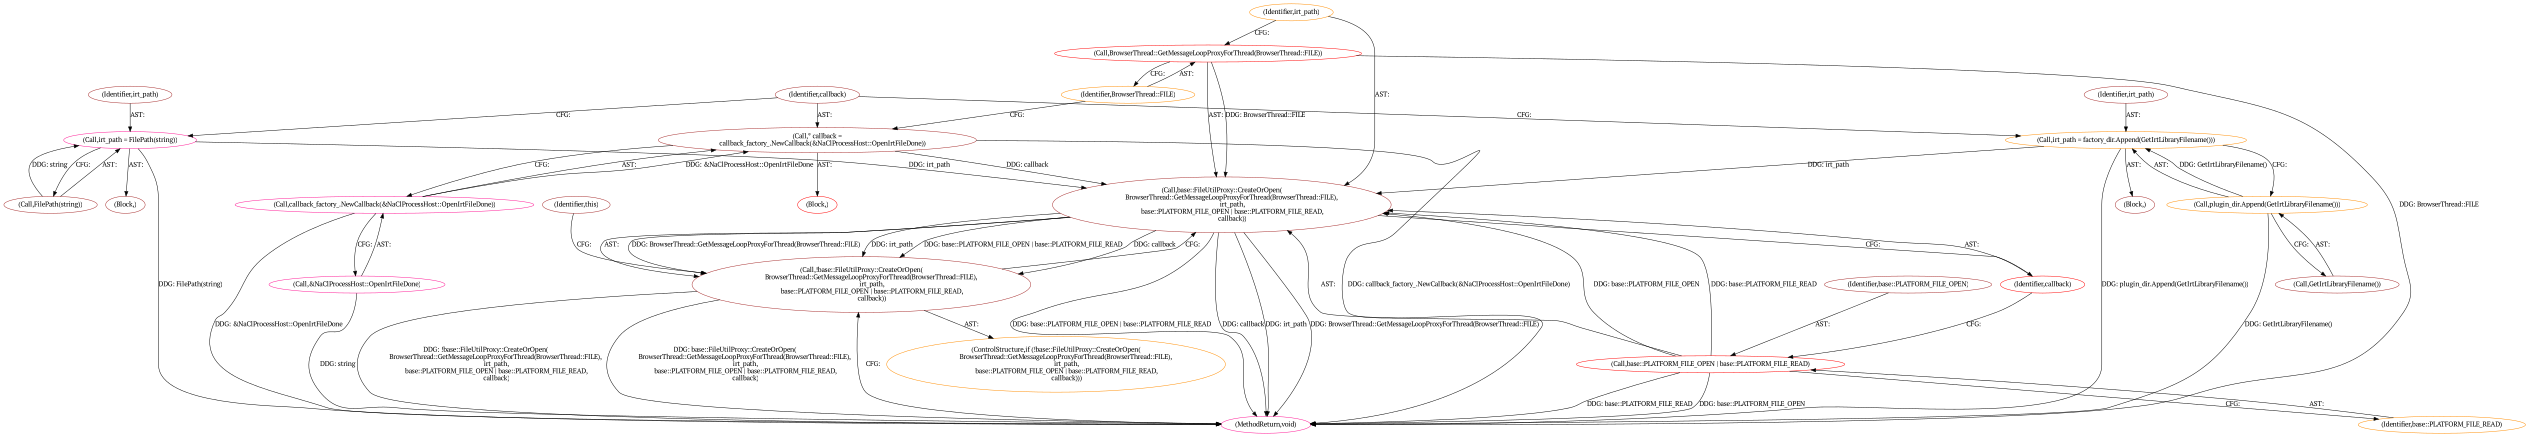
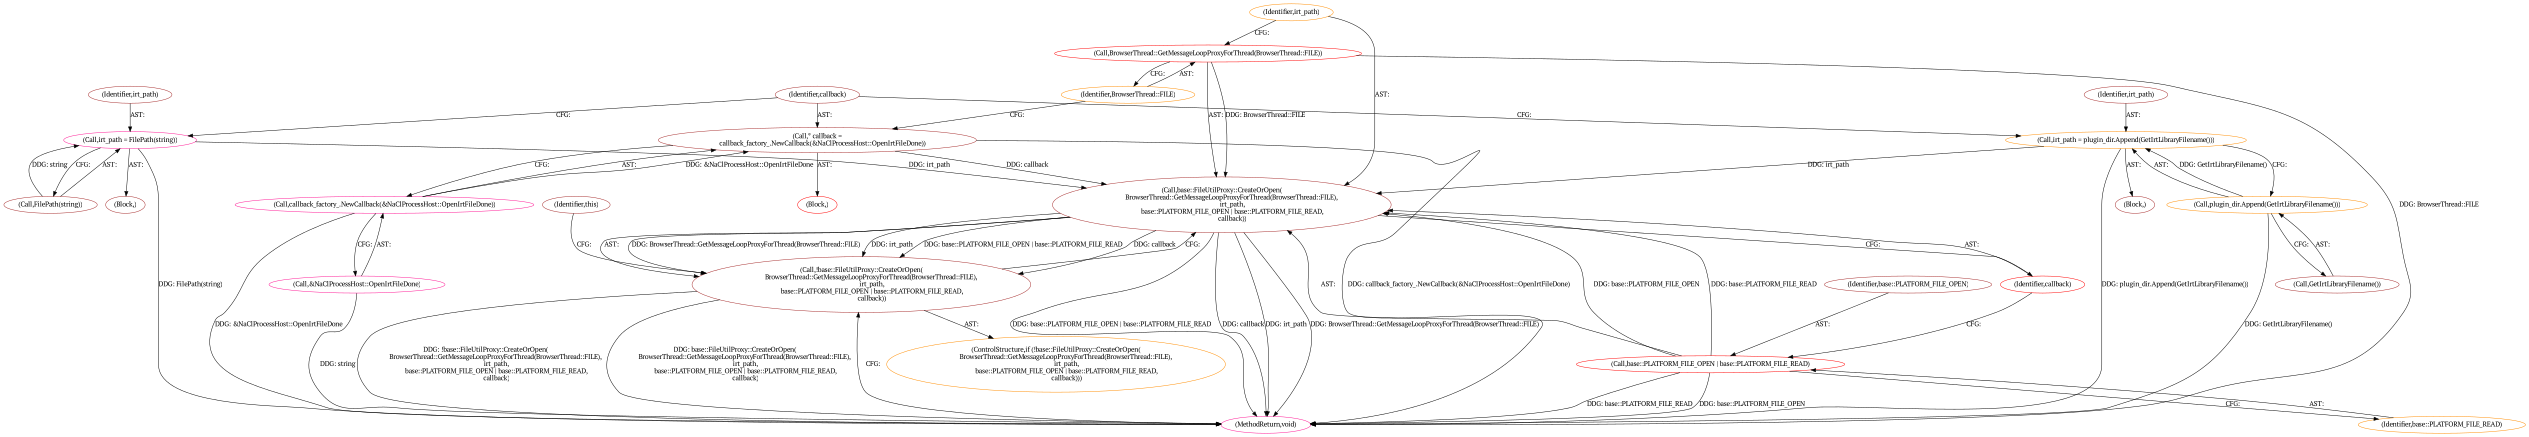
(2126, 140) -> (2126, 140)
